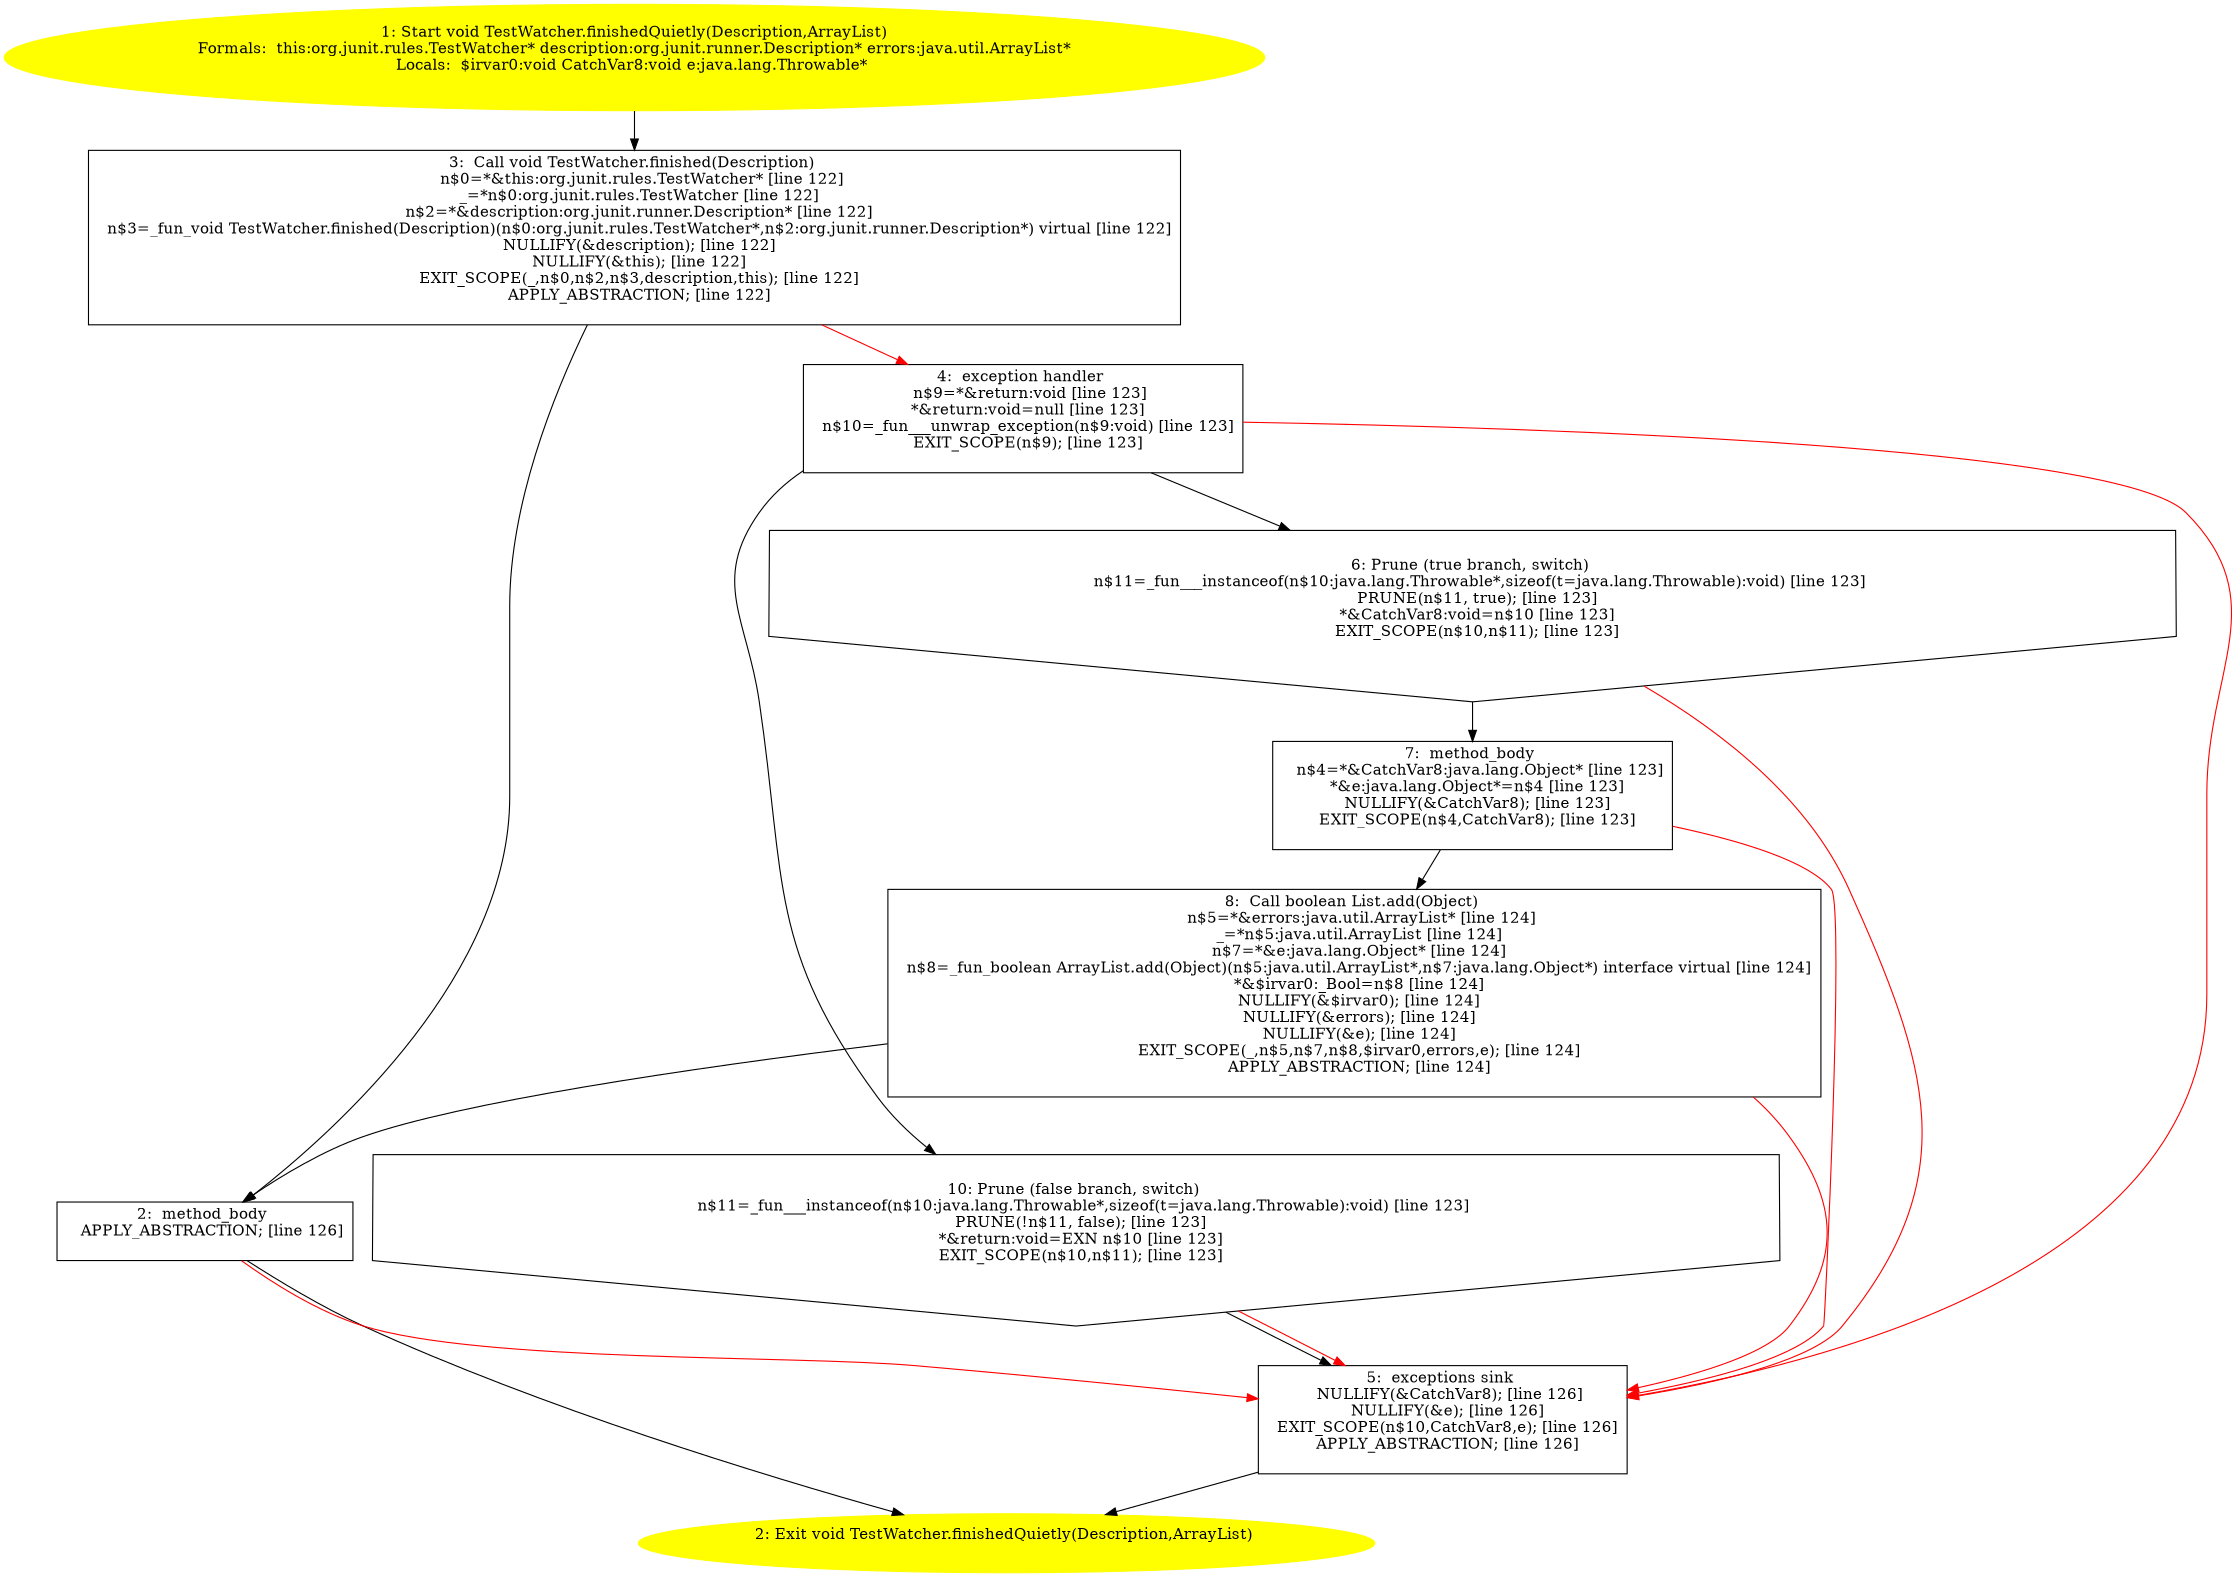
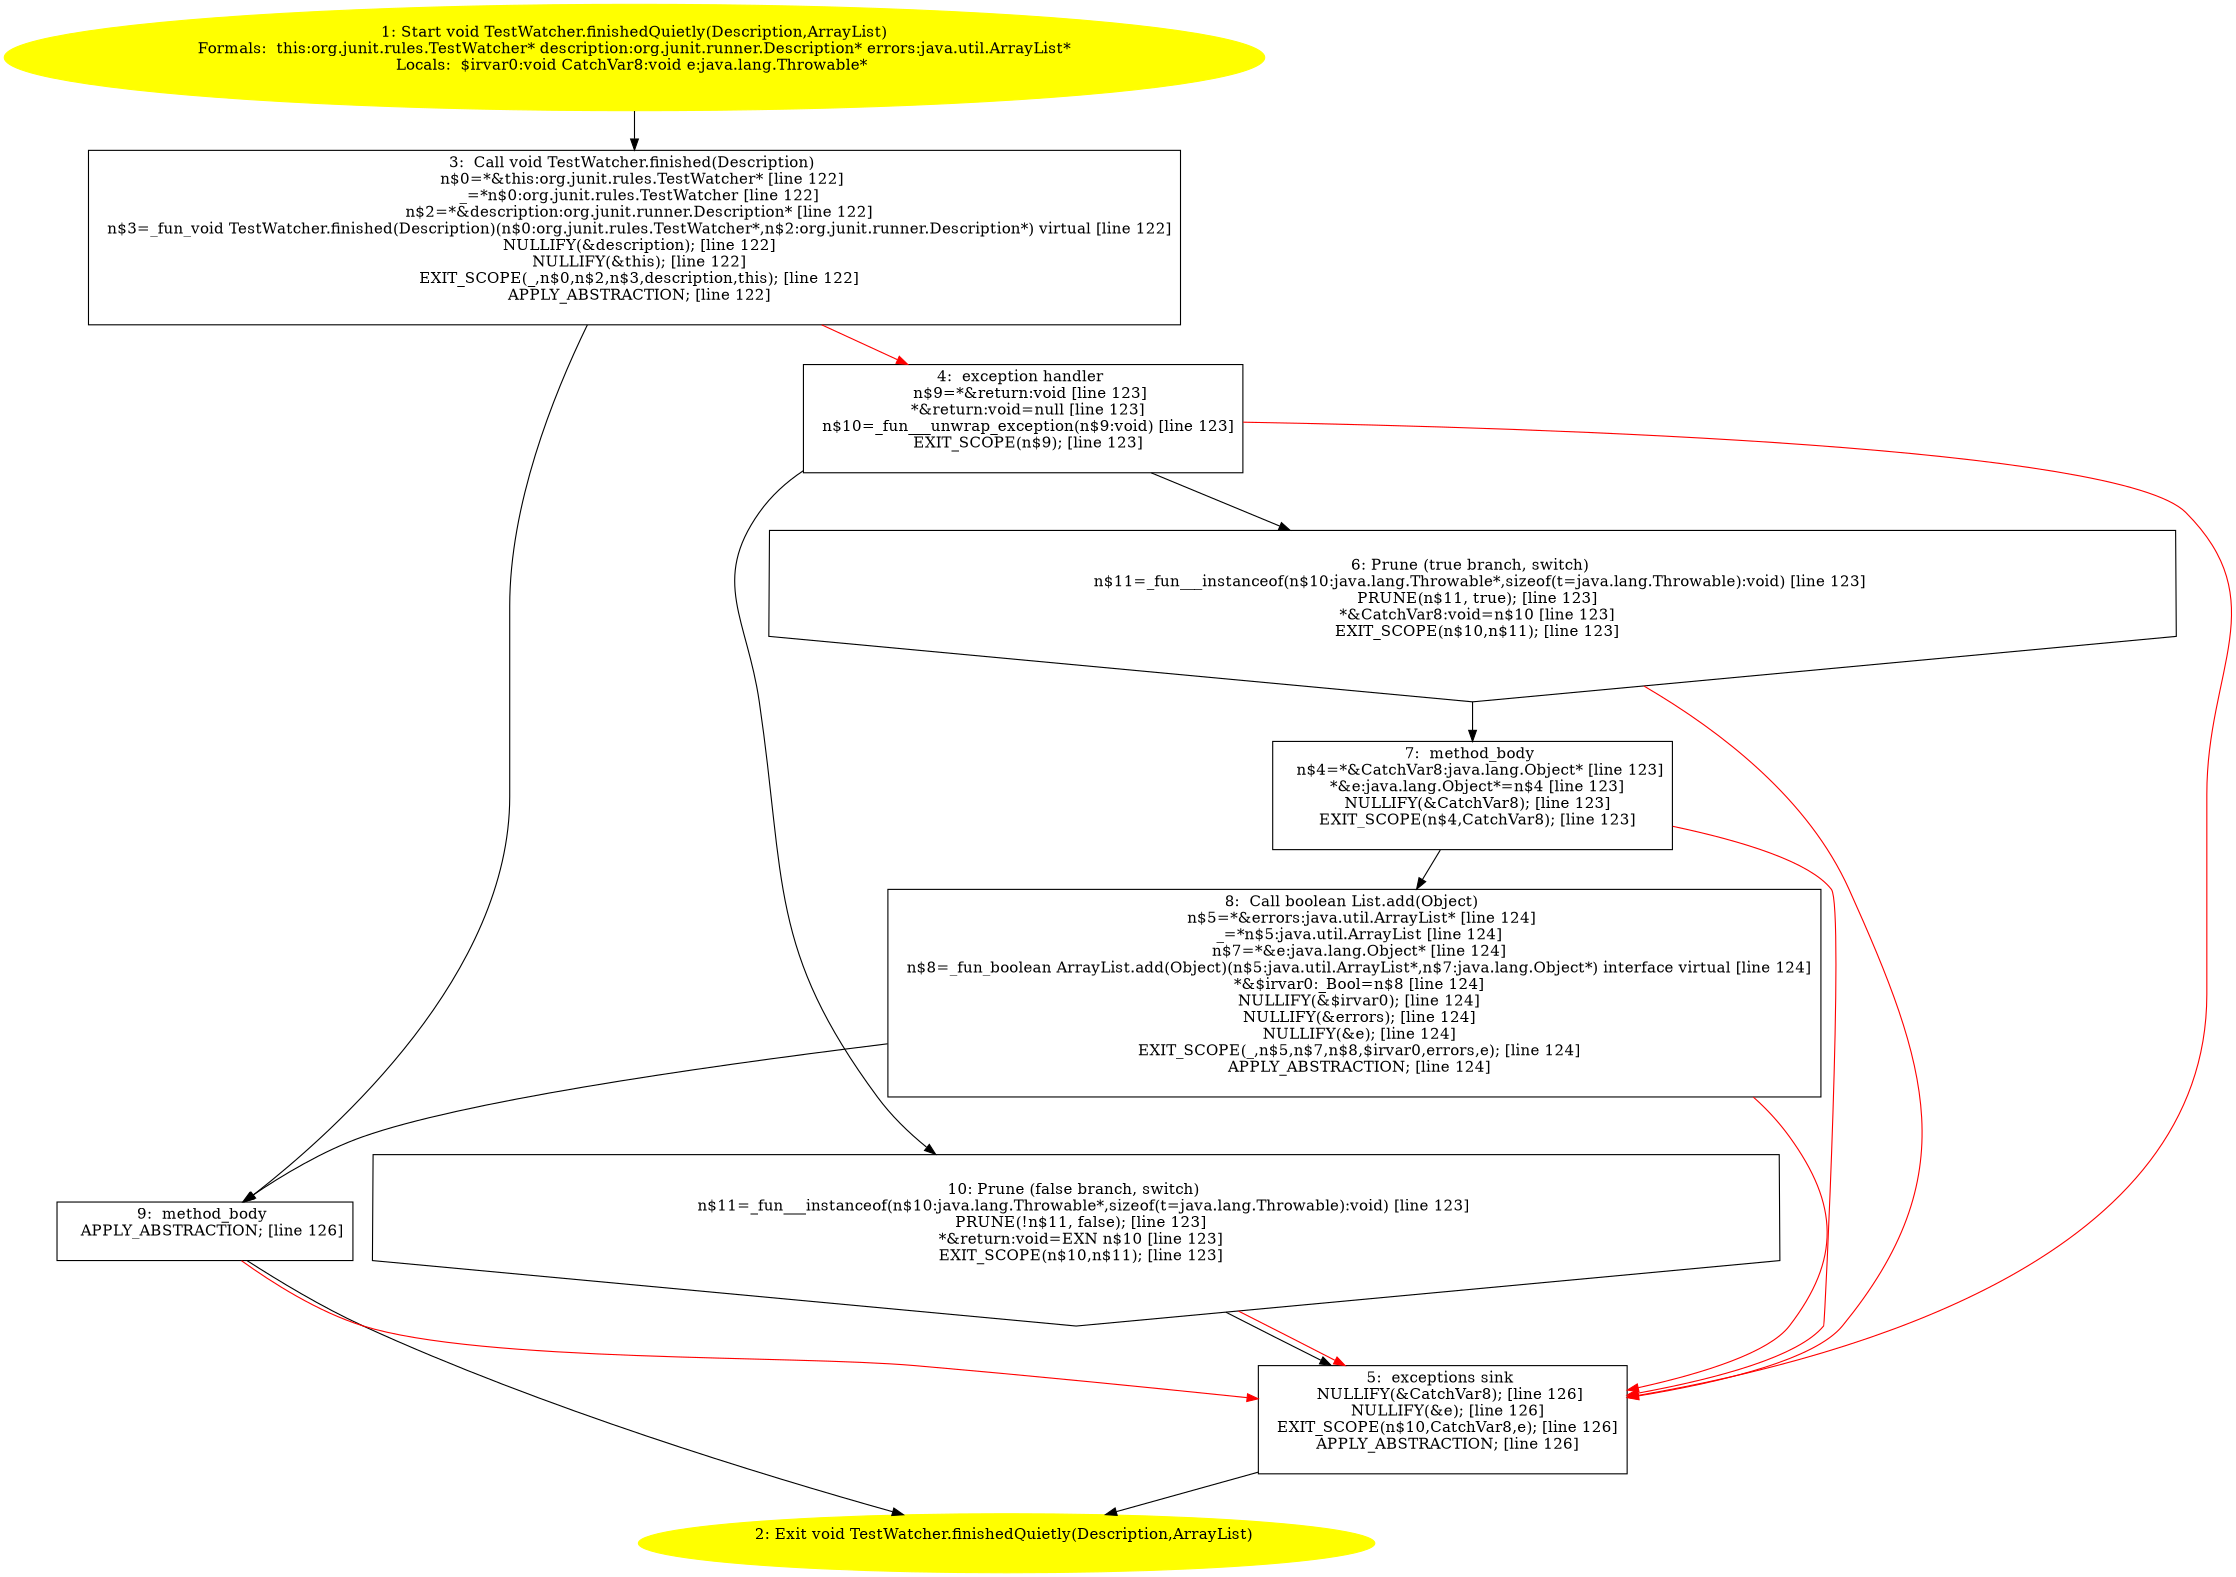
(205, 1231) -> (205, 1231)
